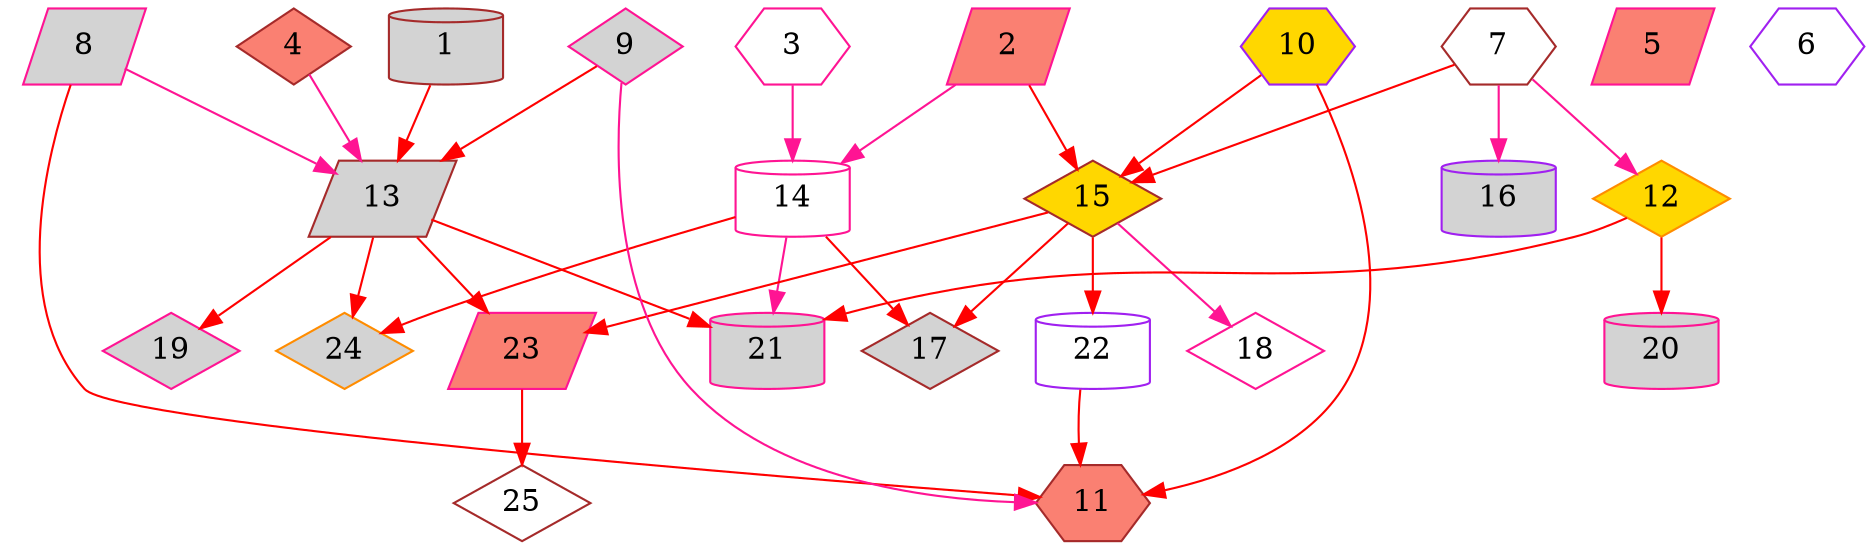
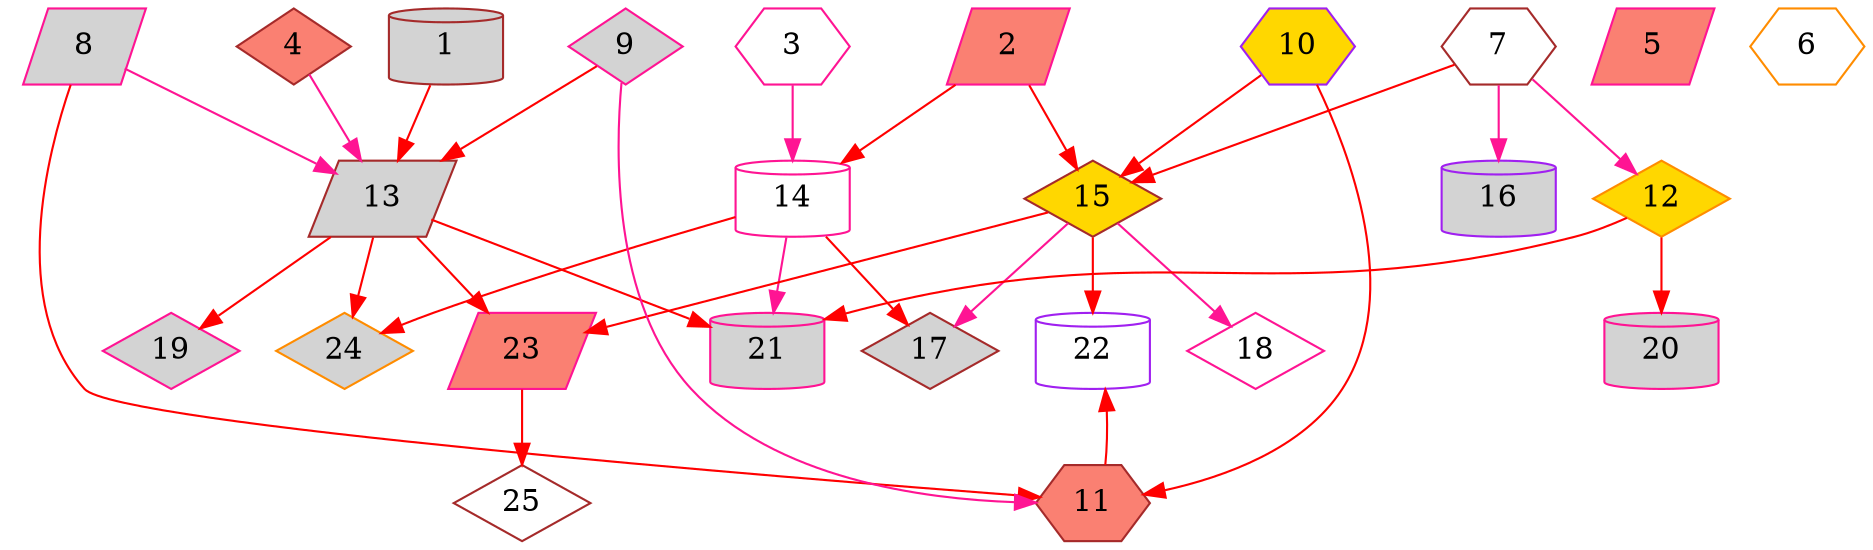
(1807, 47) -> (1807, 47)
(907, 118) -> (907, 118)
(1019, 268) -> (1019, 268)
(1079, 417) -> (1107, 438)
